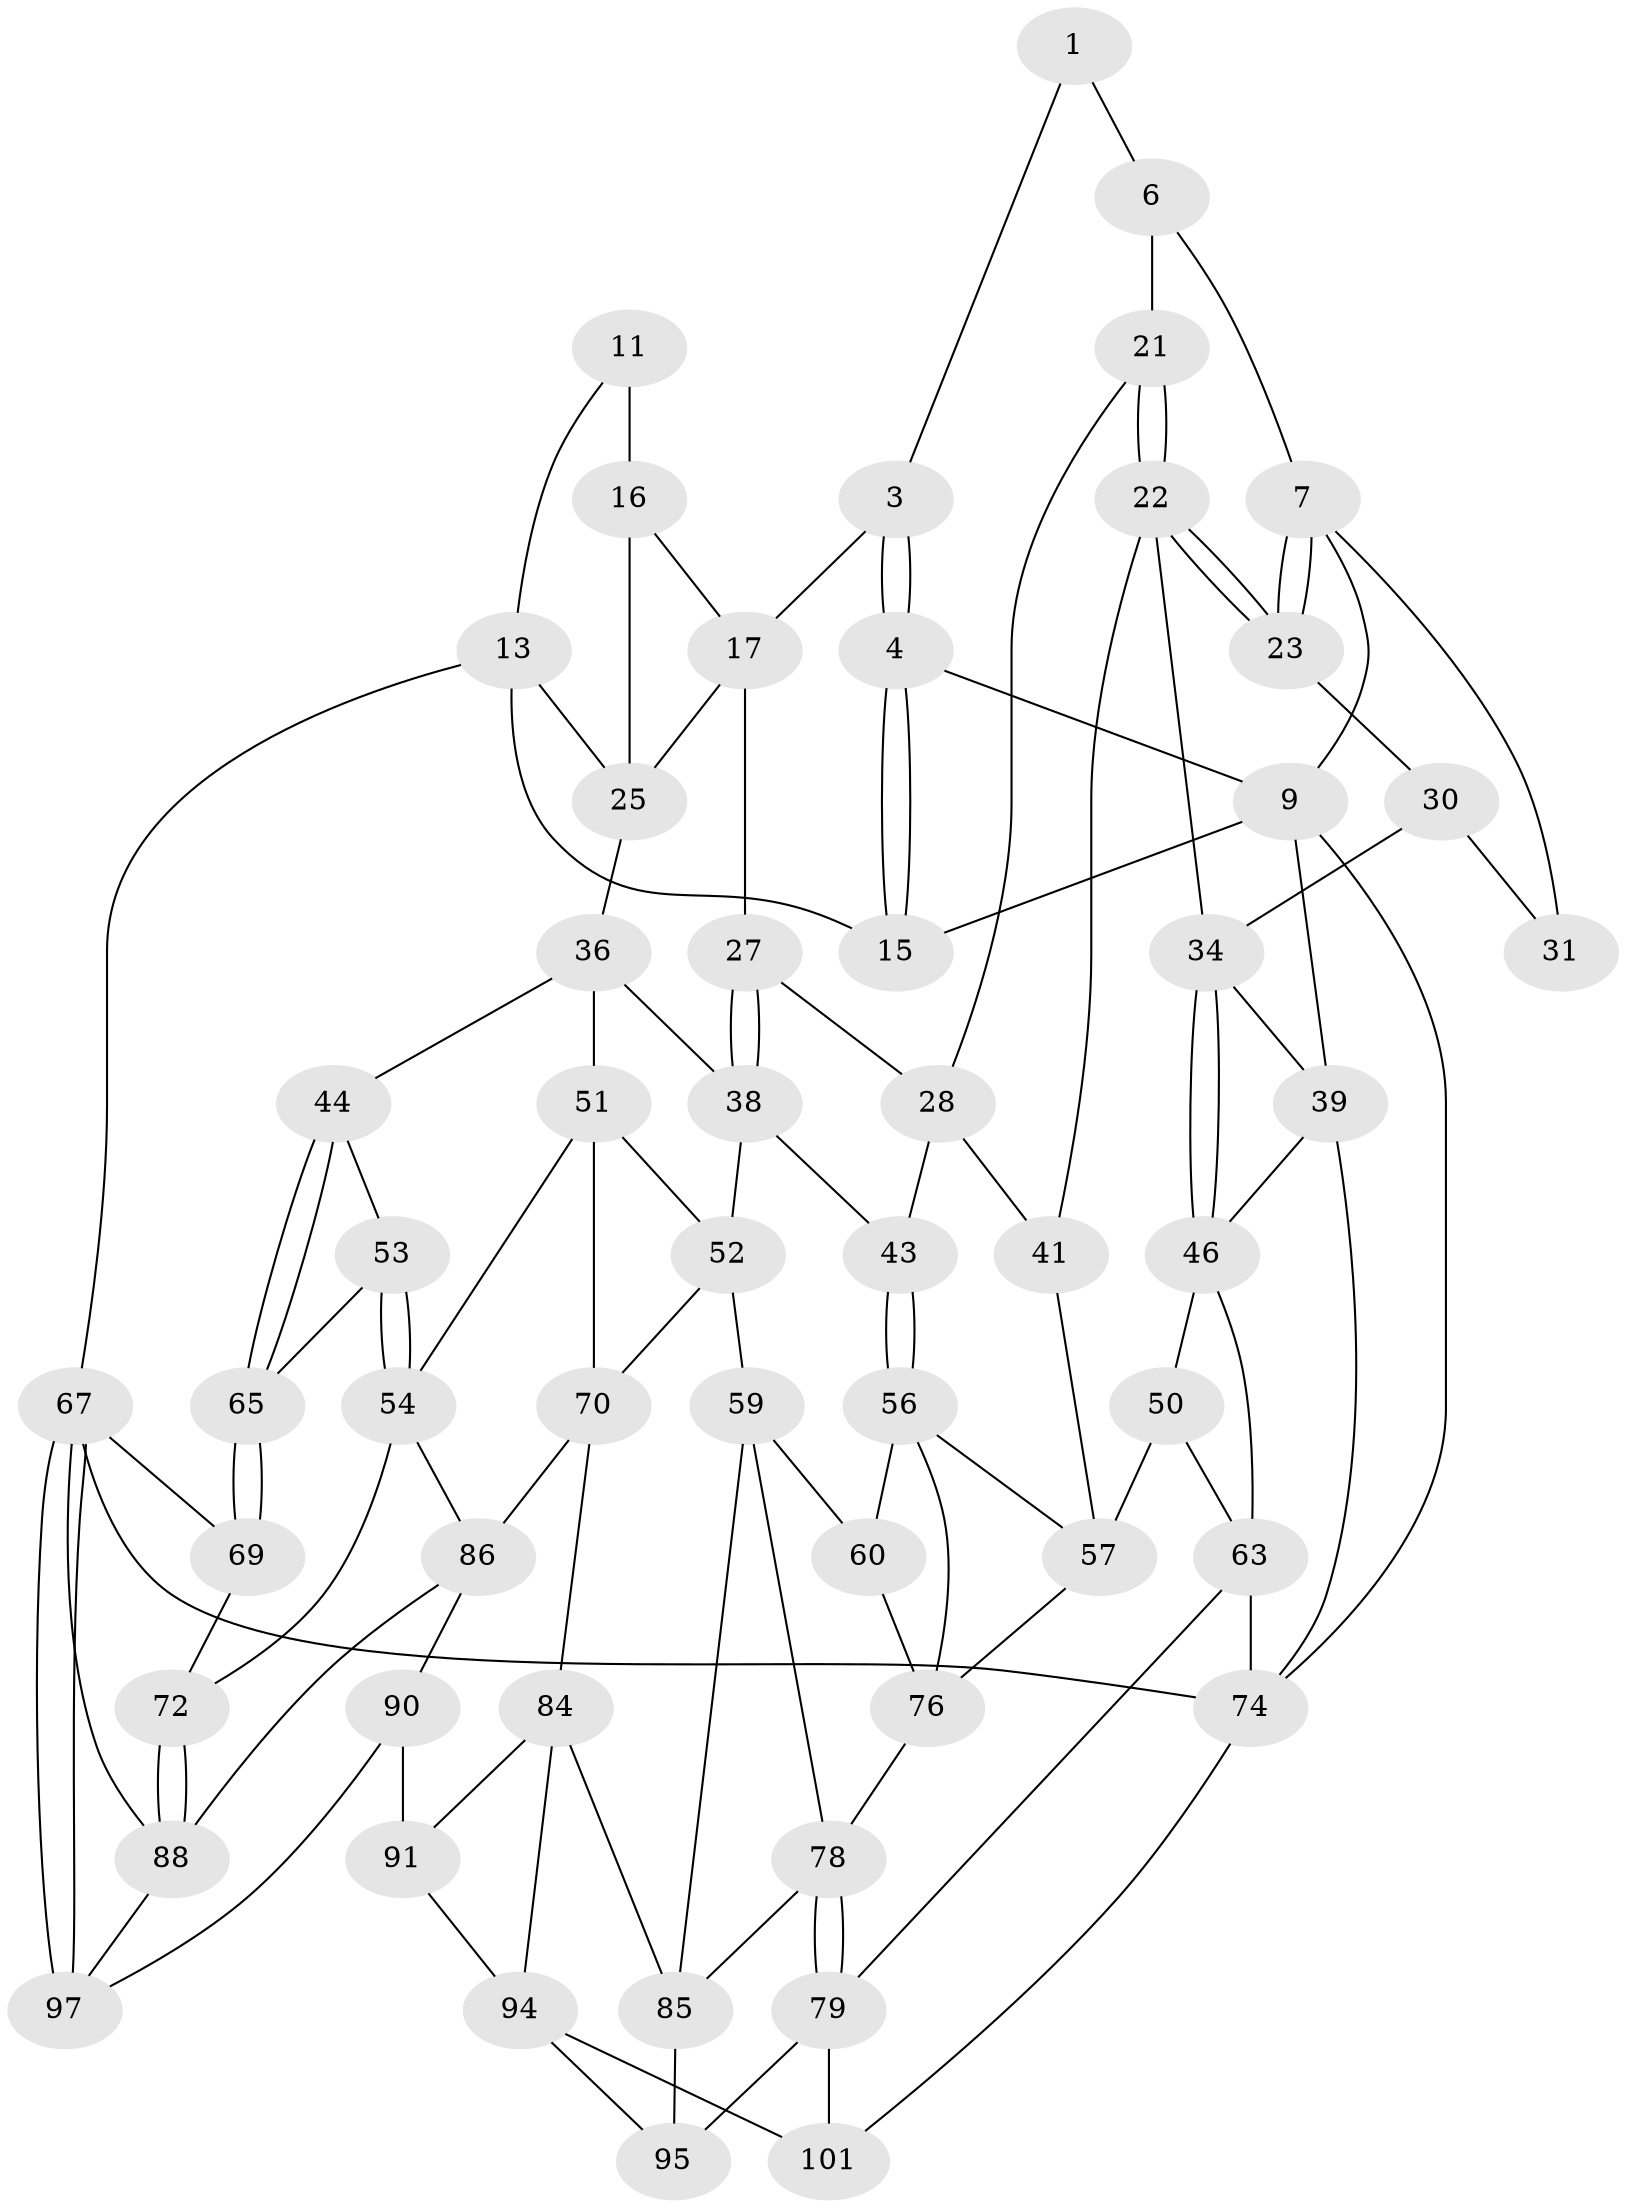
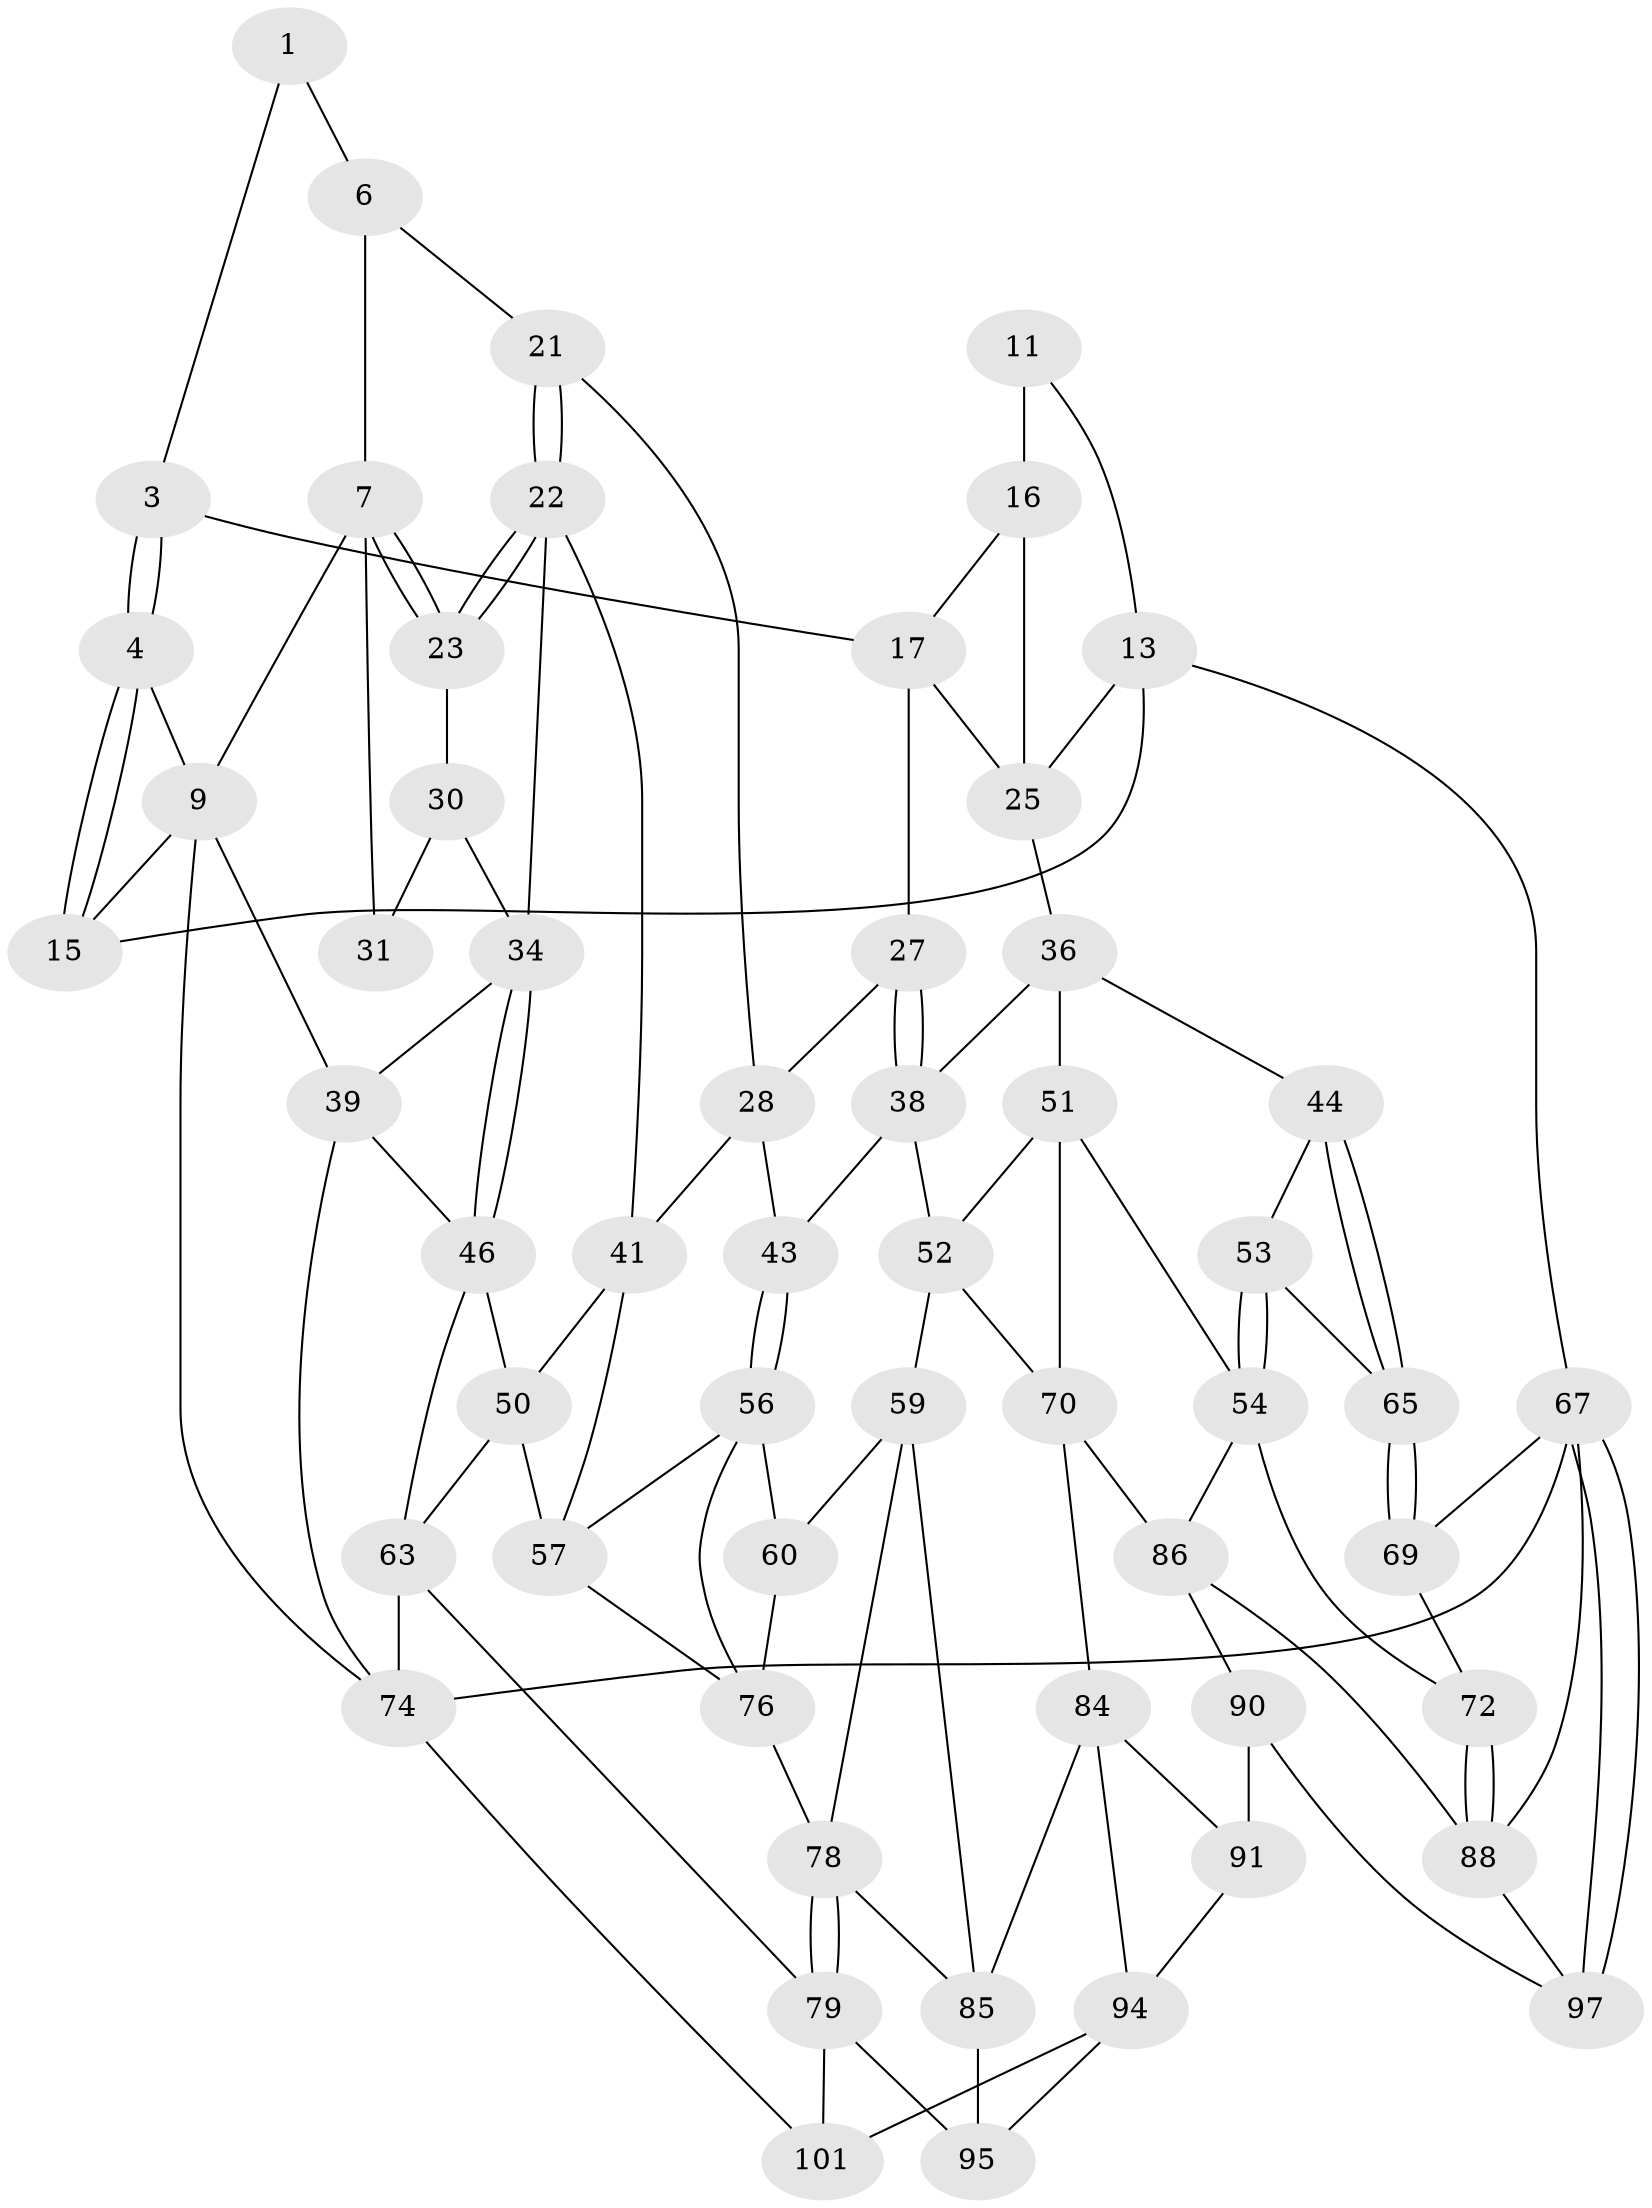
none -> (572, 1331)
